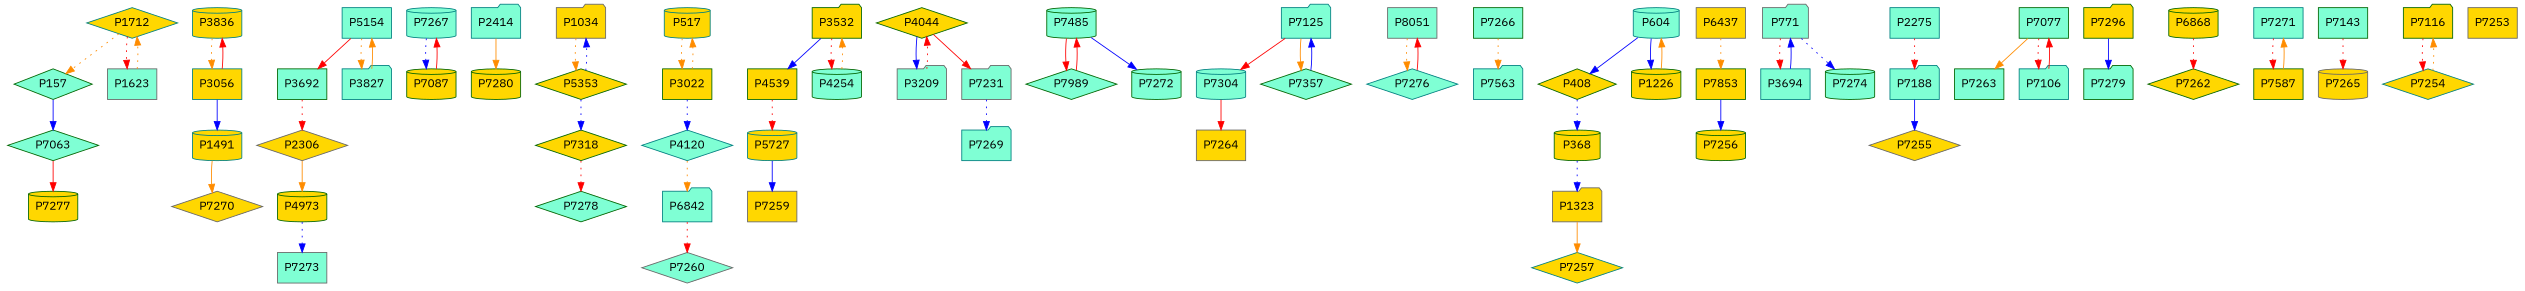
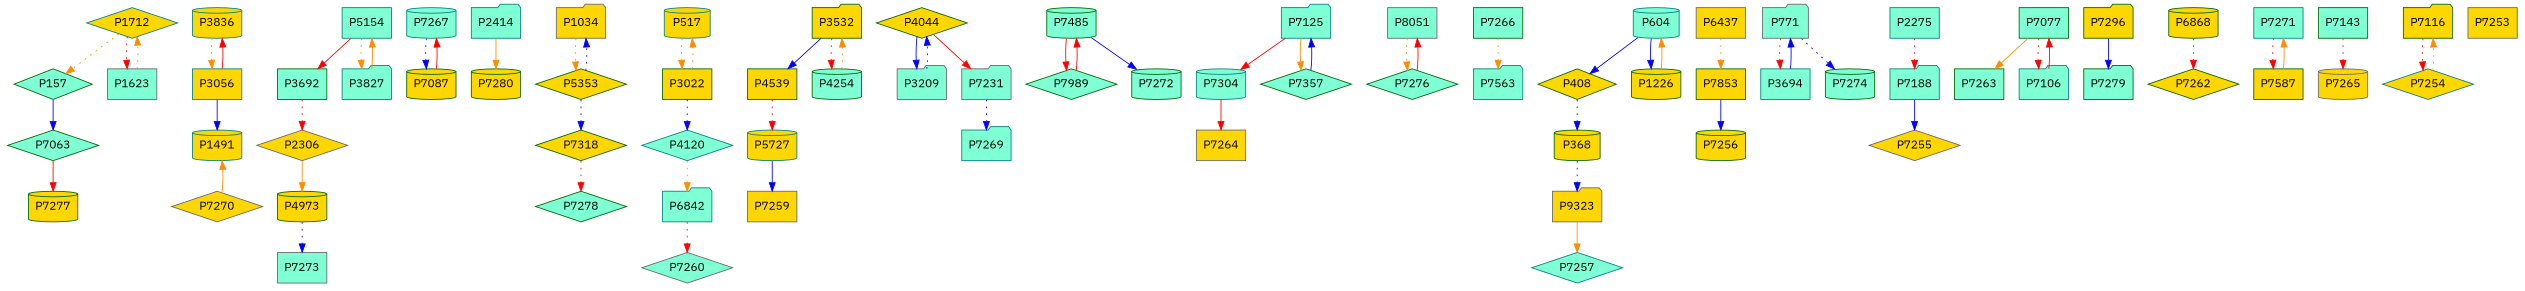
(928, 57) -> (928, 57)
(1412, 84) -> (1412, 84)
(211, 173) -> (223, 181)
(1577, 207) -> (1577, 207)
(1577, 268) -> (1577, 268)
